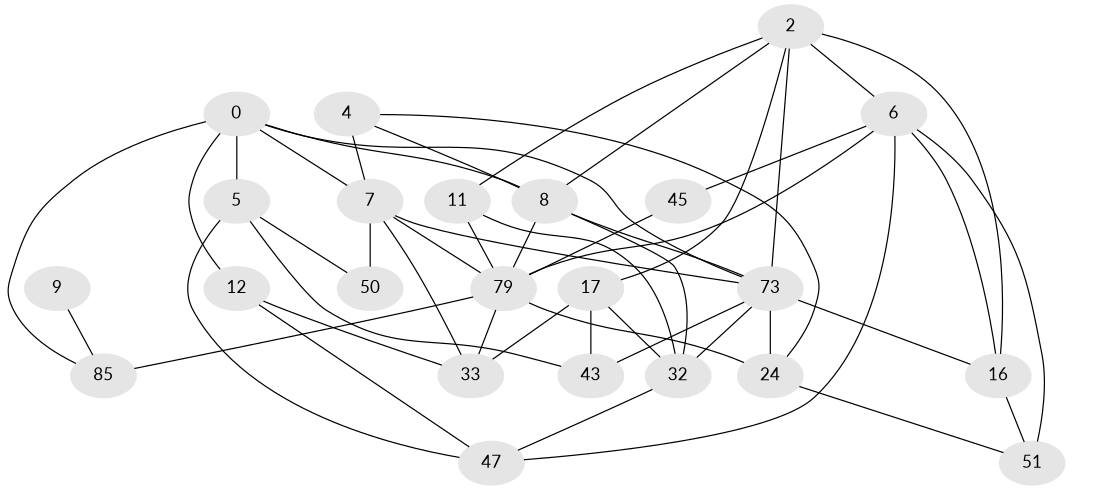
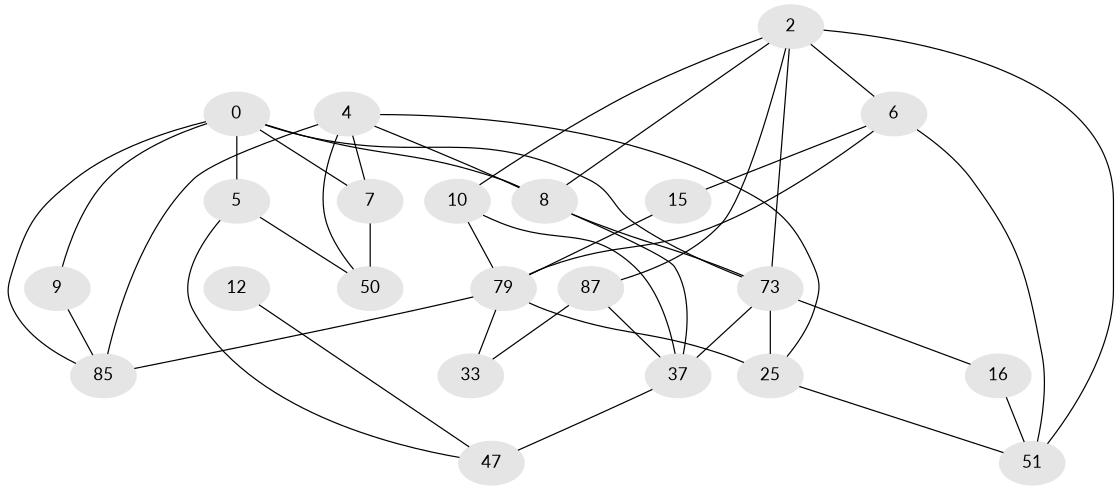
(976, 153) -> (1100, 150)
(189, 201) -> (113, 174)
(457, 201) -> (457, 201)
(678, 201) -> (678, 201)
none -> (173, 202)
none -> (323, 205)
(969, 237) -> none
(526, 240) -> none
(437, 245) -> none
(548, 252) -> none
(425, 286) -> none
(591, 289) -> (591, 289)
(352, 334) -> none
(591, 376) -> none
(678, 376) -> (678, 376)
(770, 376) -> (770, 376)
(806, 402) -> none
